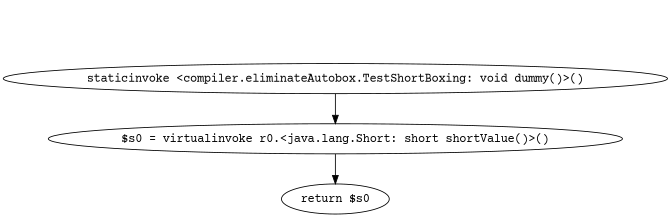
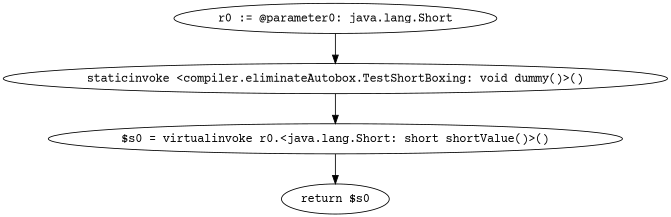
none -> (335, 18)
